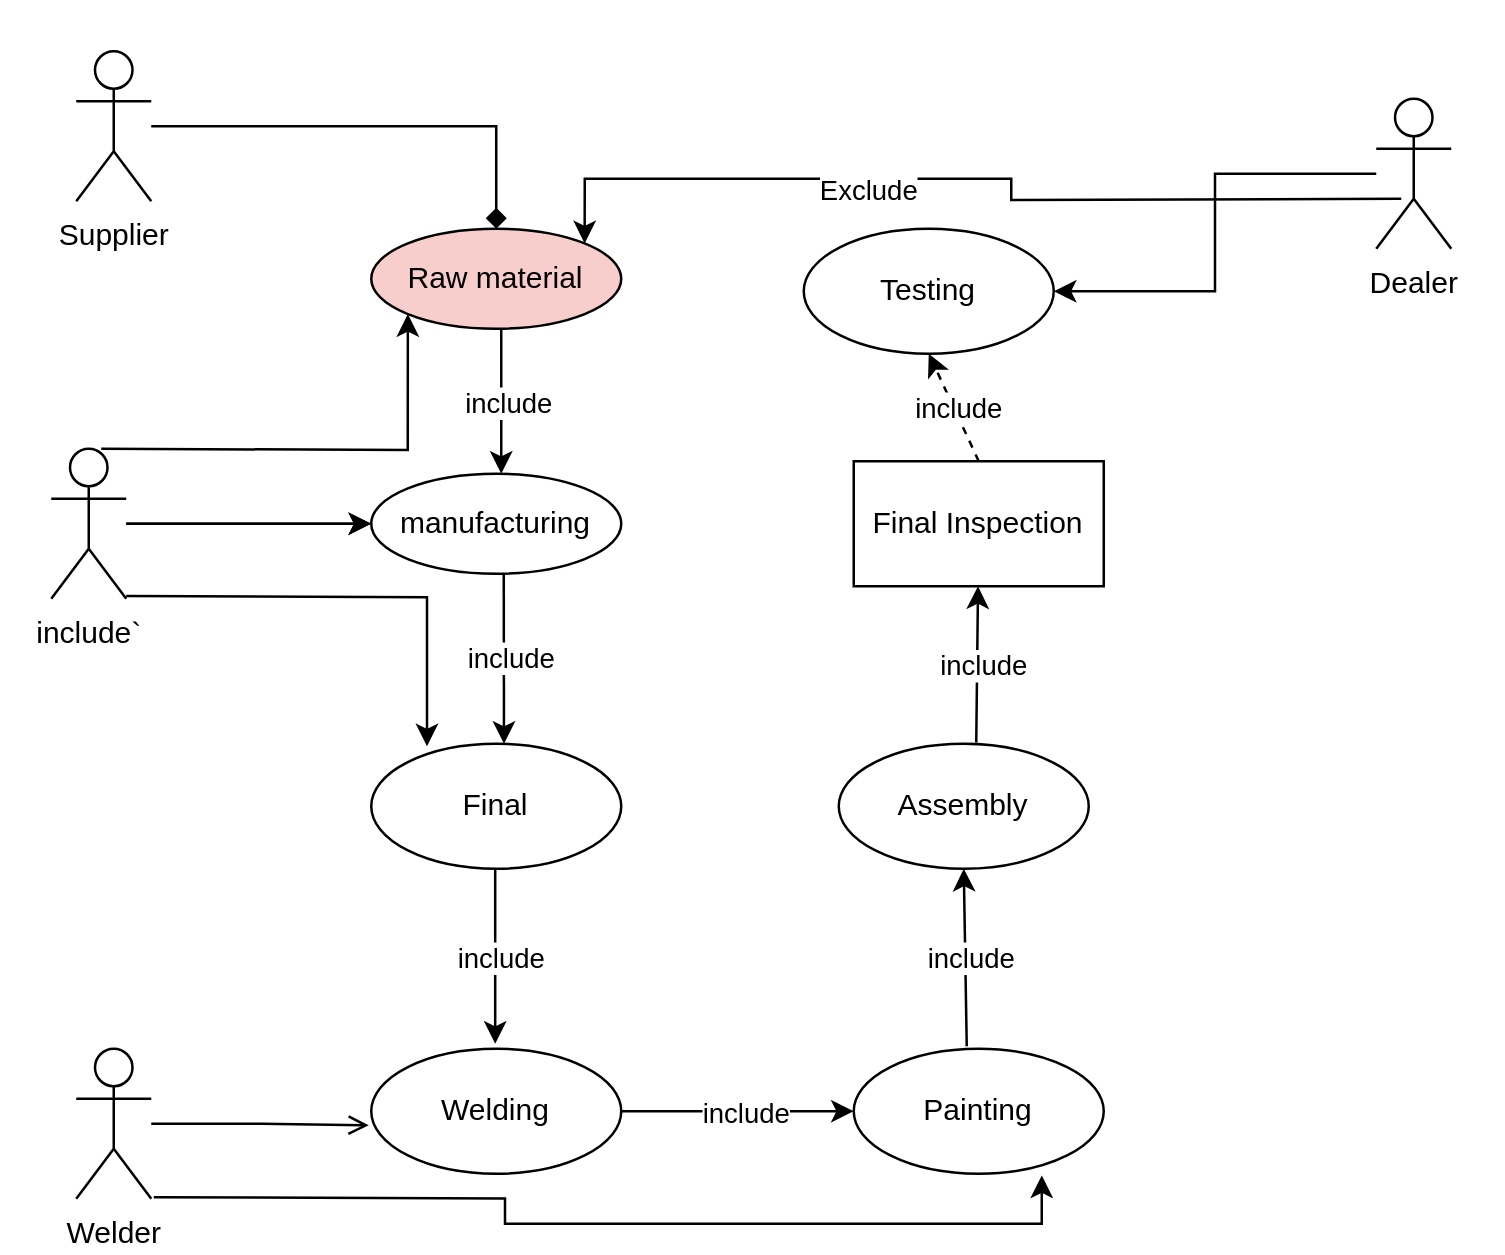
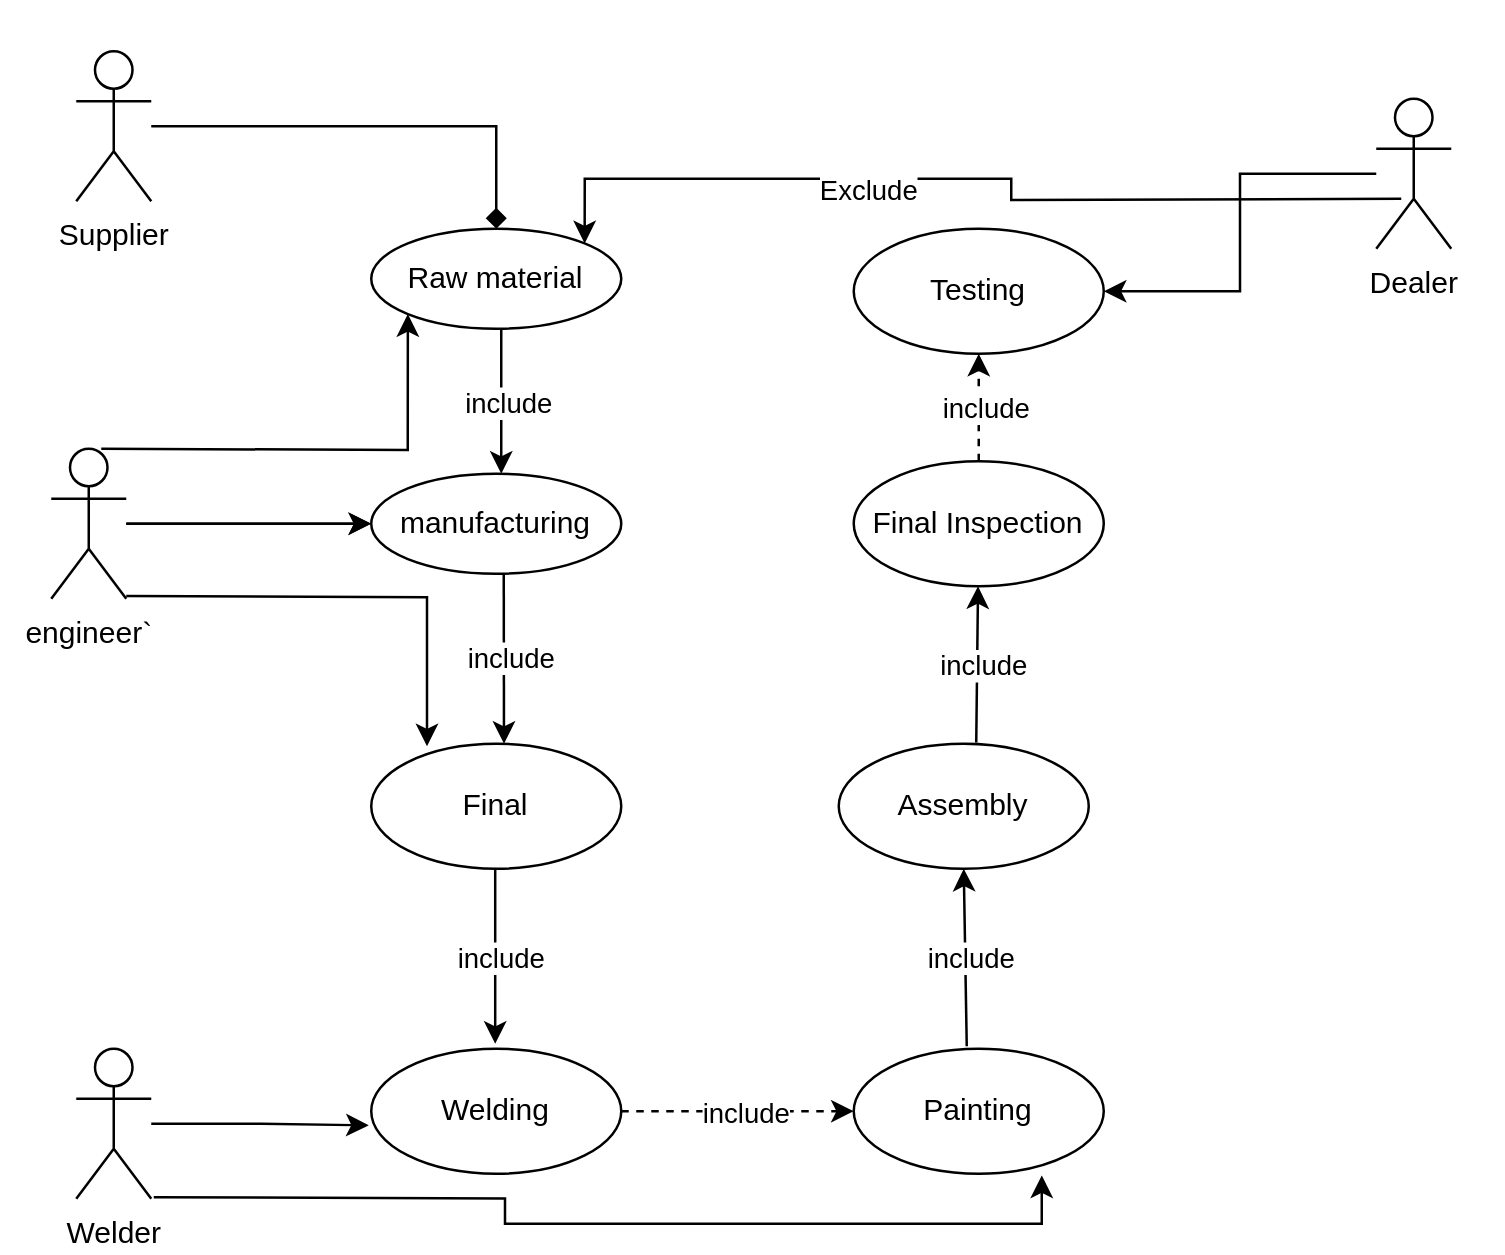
(496, 279) -> (496, 279)
(929, 291) -> (979, 291)
(979, 524) -> (979, 524)
(90, 634) -> (90, 634)
(662, 1111) -> (662, 1111)
(354, 1125) -> (350, 1125)
